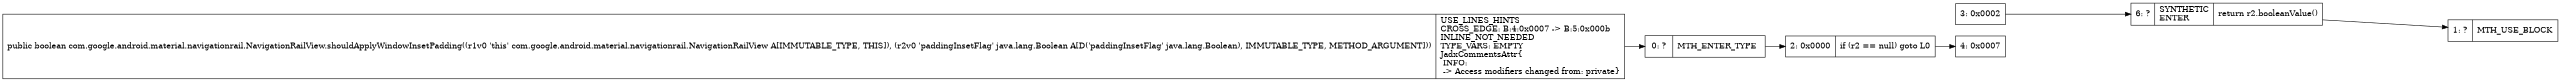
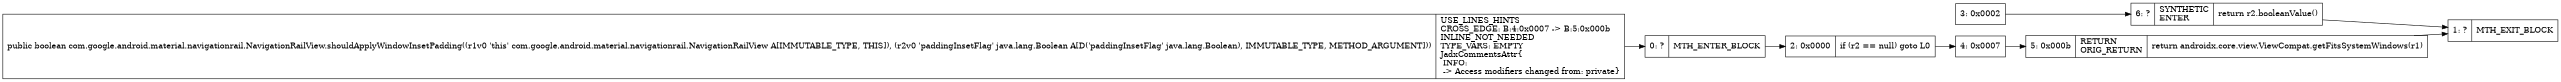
(2515, 30) -> (2515, 30)
(1717, 46) -> (1717, 46)
none -> (2227, 46)
